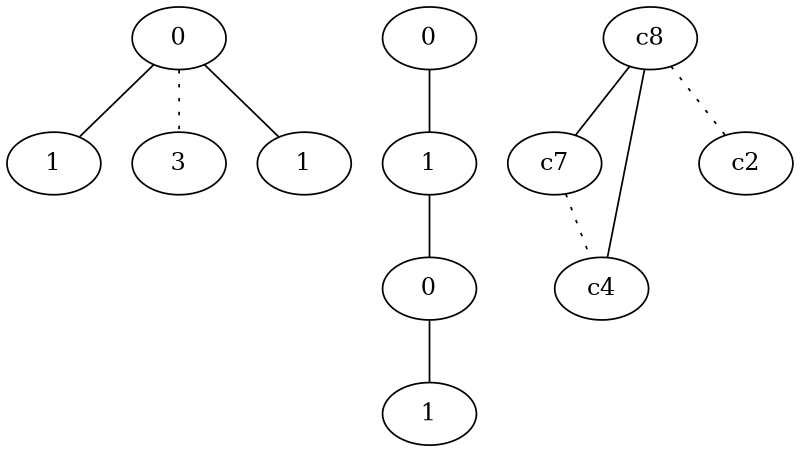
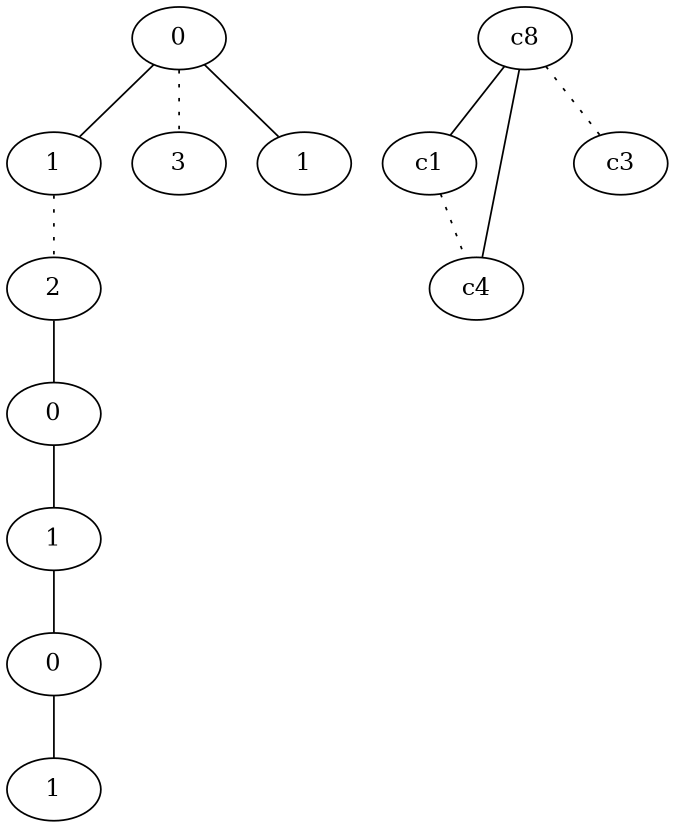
(555, 163) -> (430, 163)
(746, 163) -> (621, 163)
none -> (54, 289)
